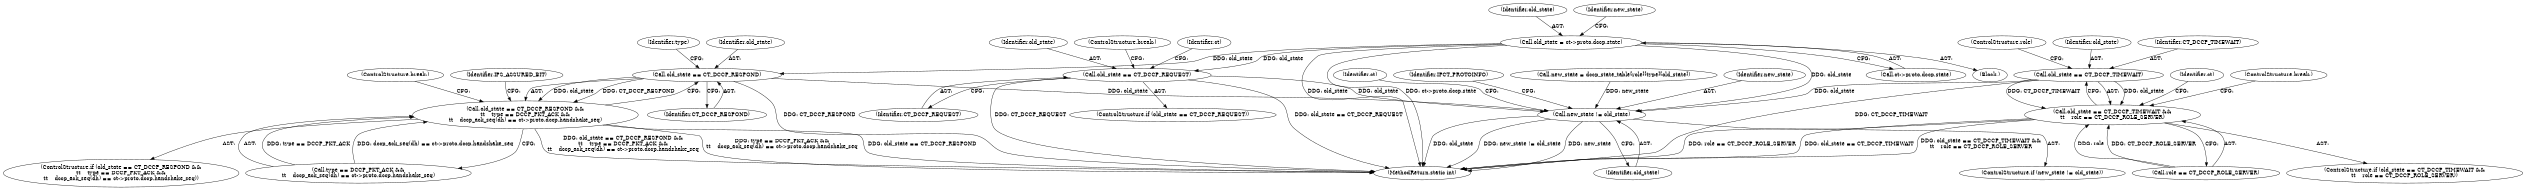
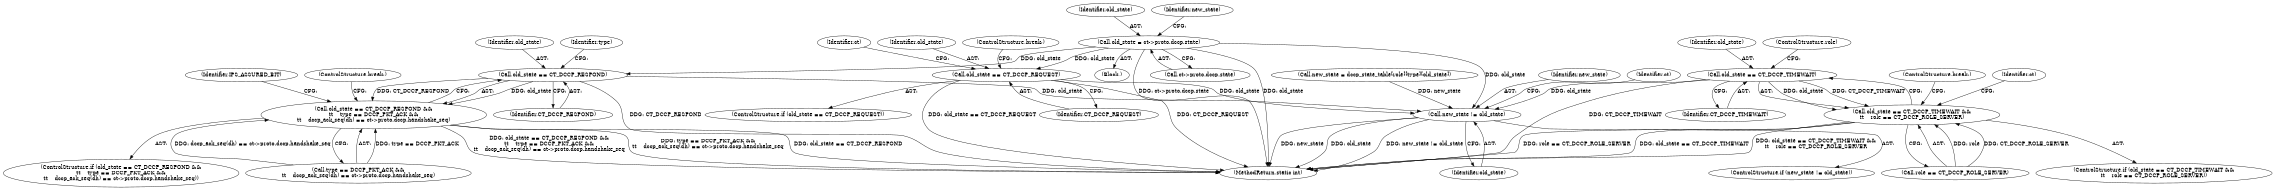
(1449, 75) -> none
none -> (1714, 89)
